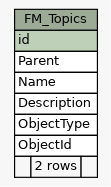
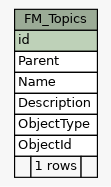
(56, 166) -> (56, 166)
